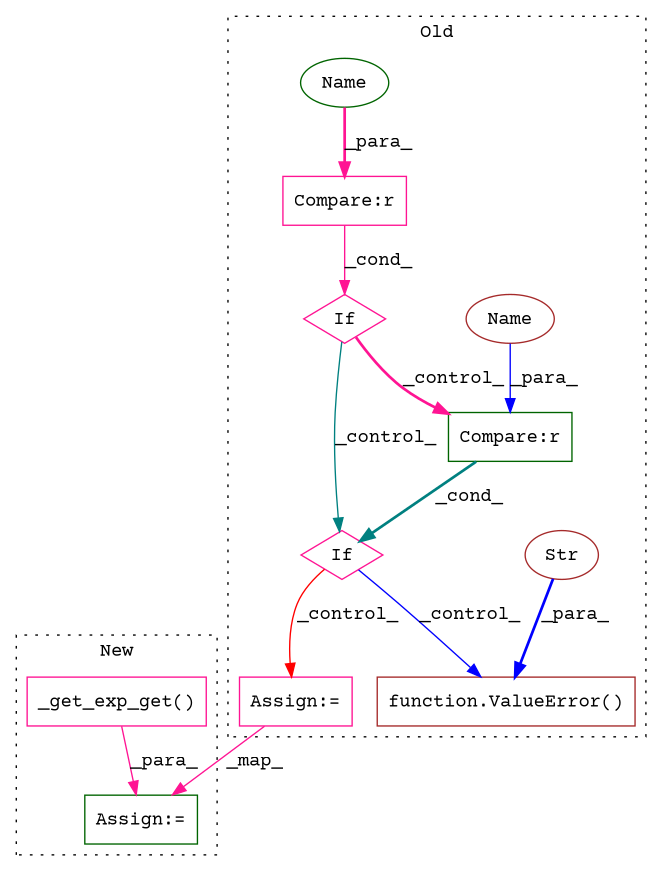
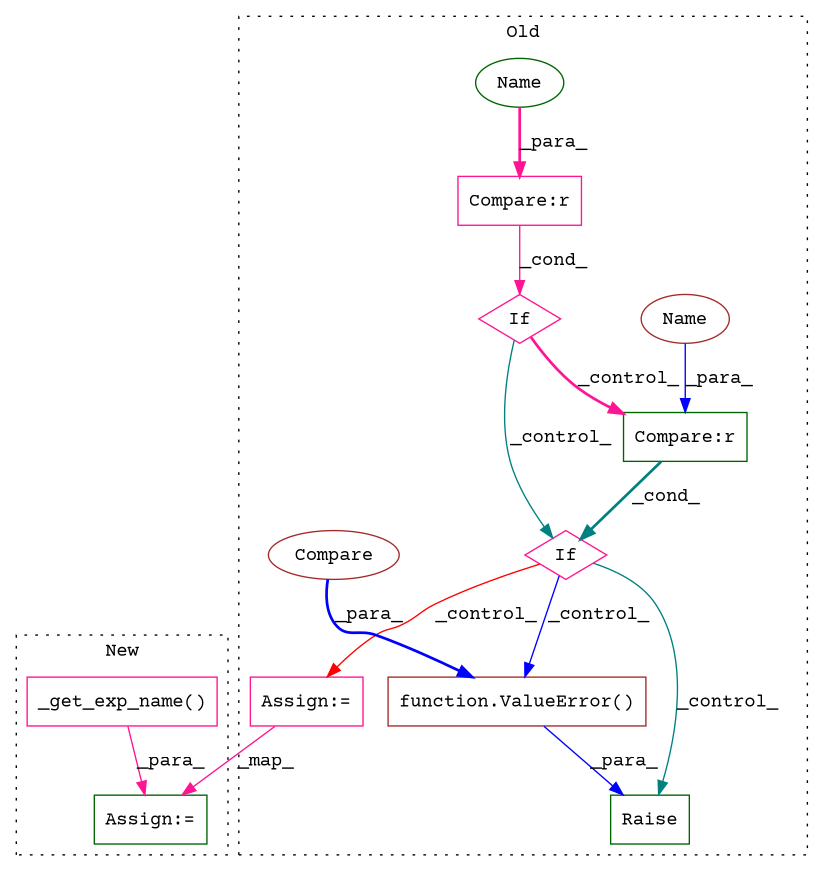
(562, 555) -> (334, 555)
(117, 702) -> (122, 702)
none -> (650, 820)
